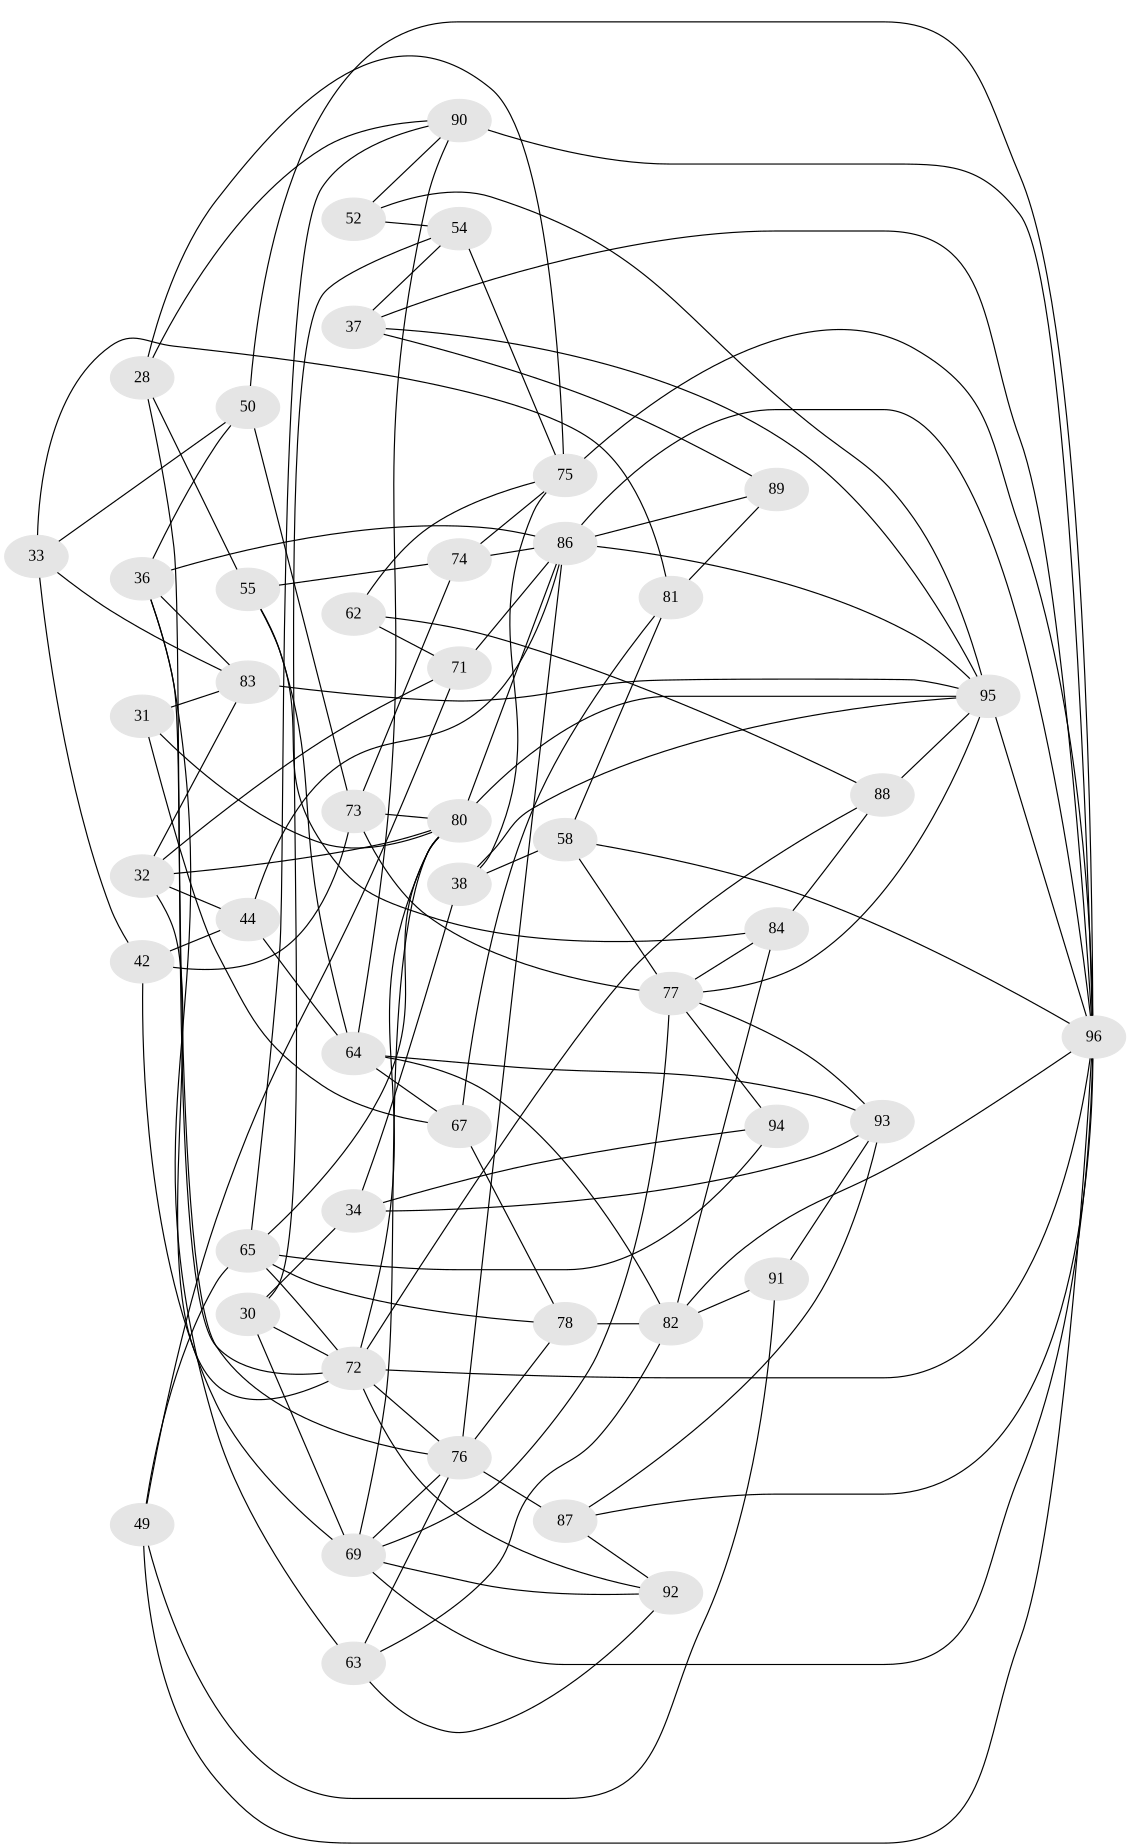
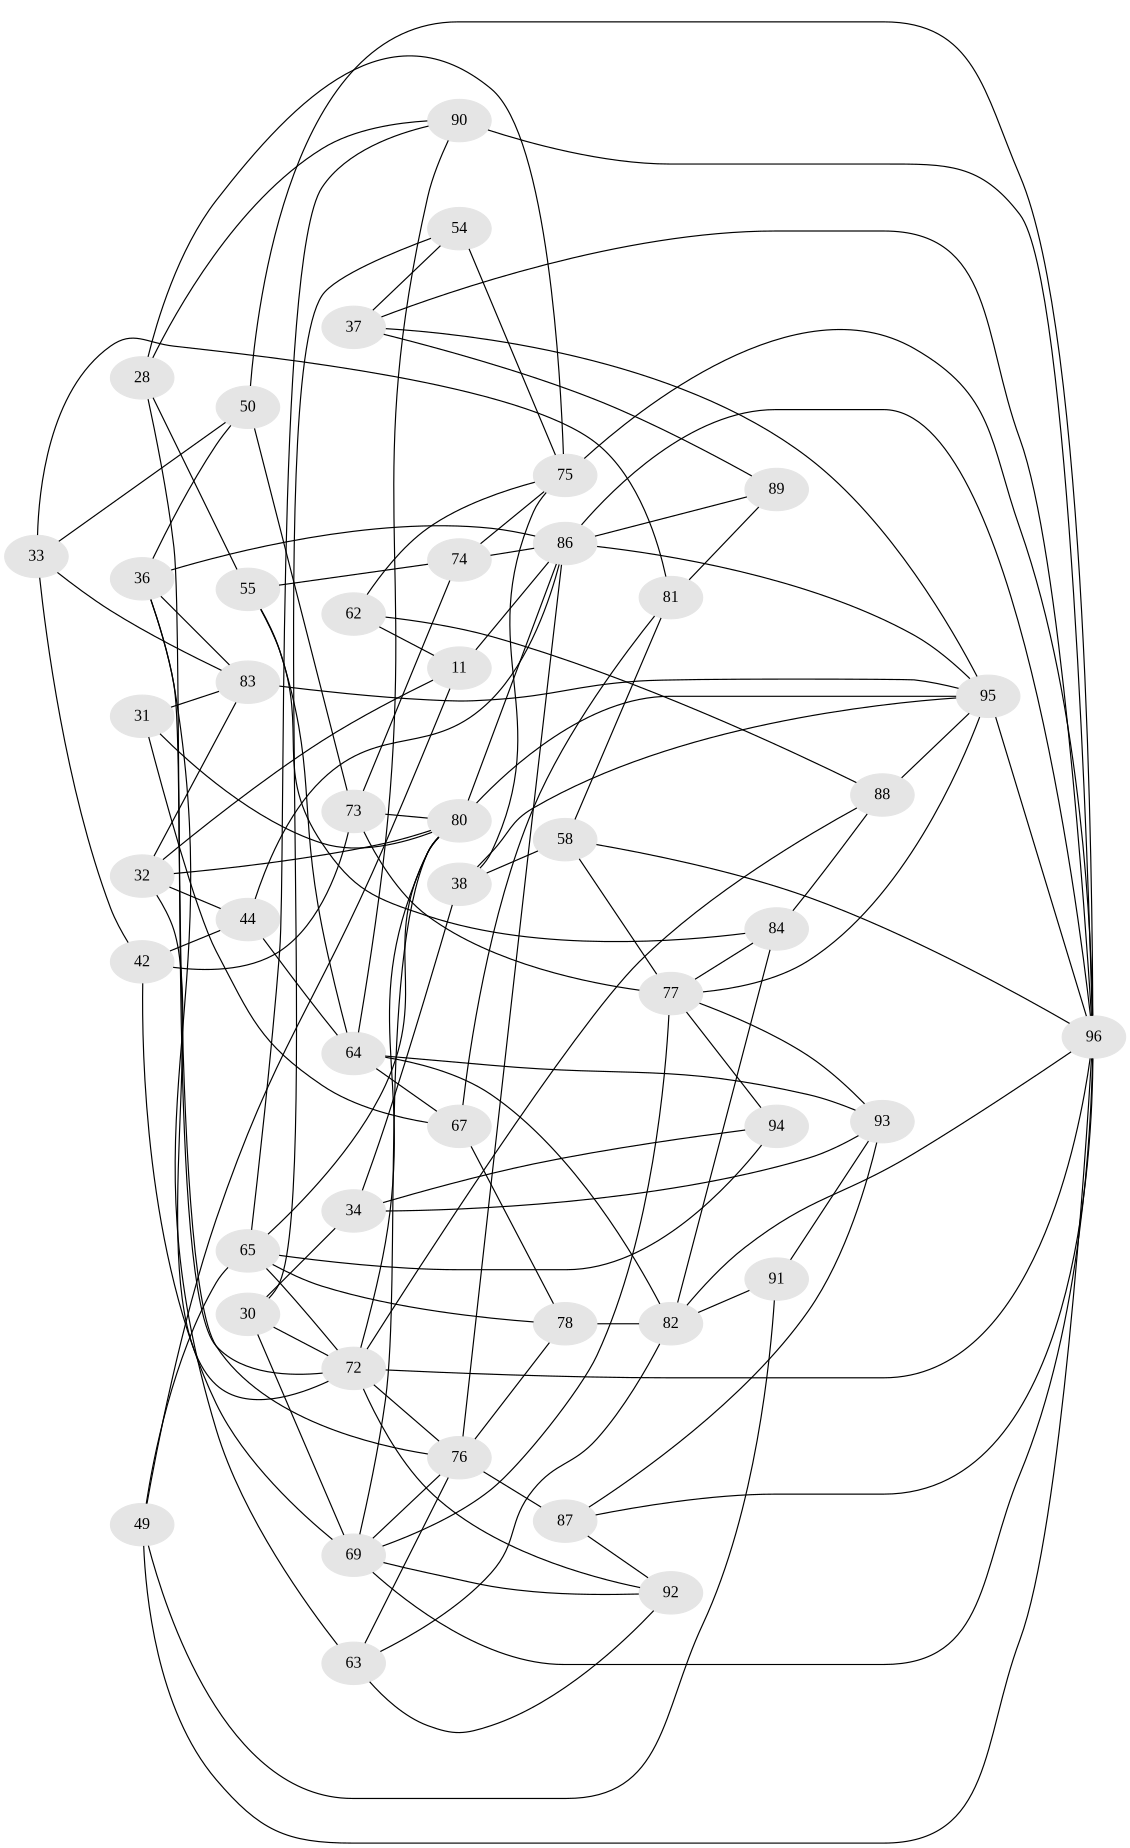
(354, 219) -> none
(459, 668) -> (459, 668)
